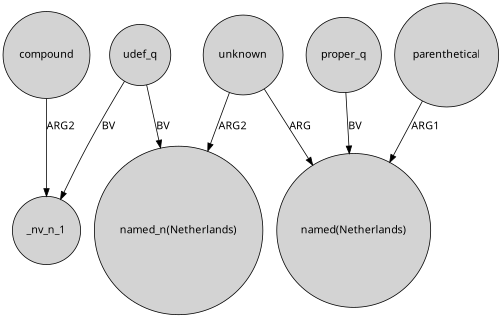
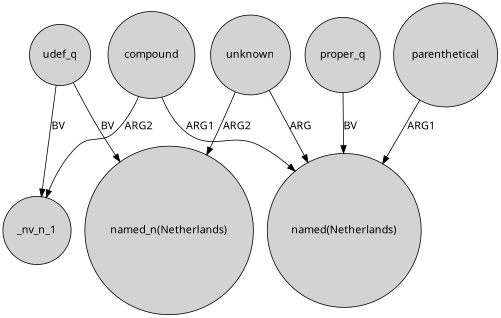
none -> (219, 141)
